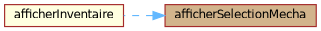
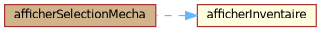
(138, 16) -> (171, 16)
